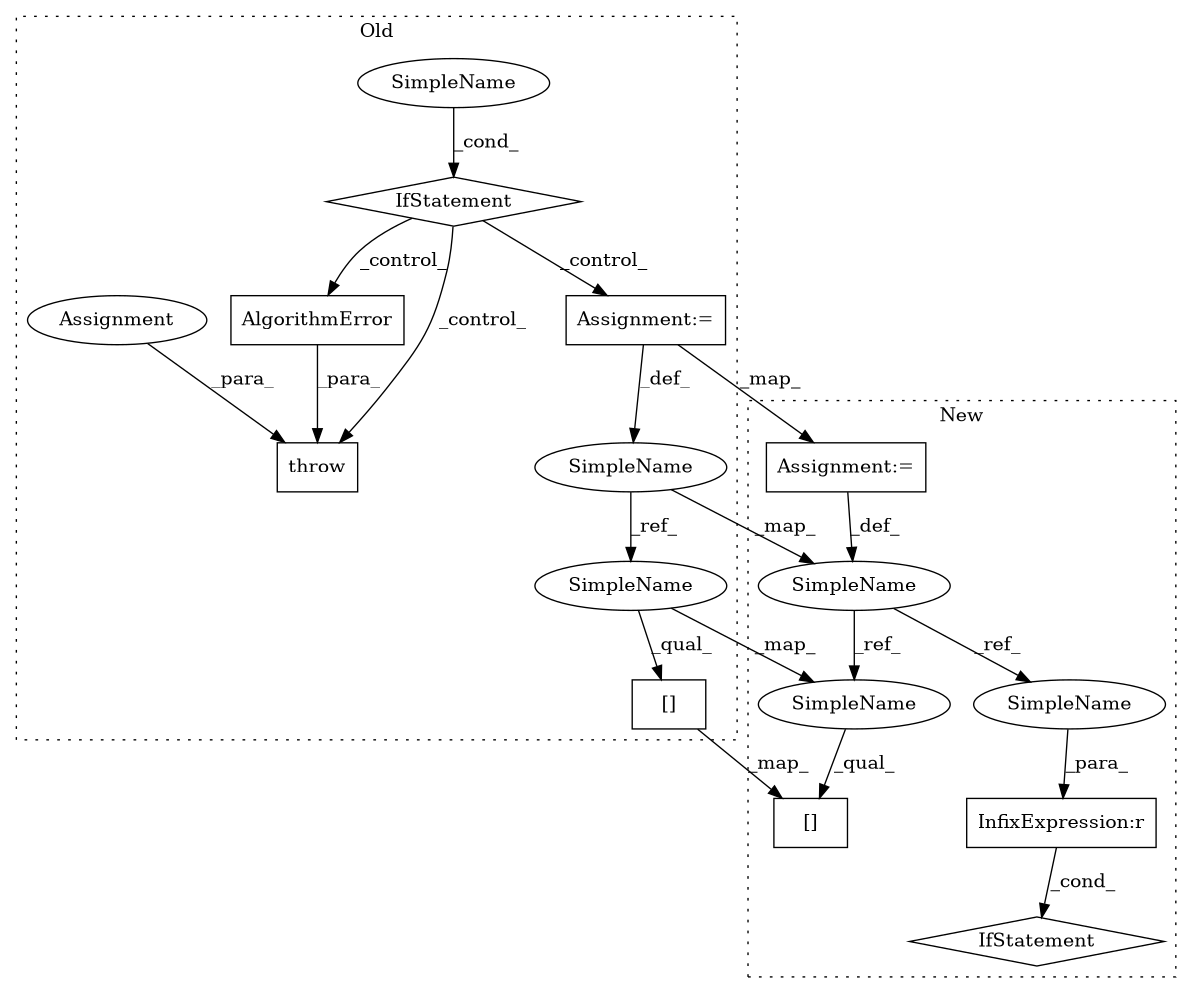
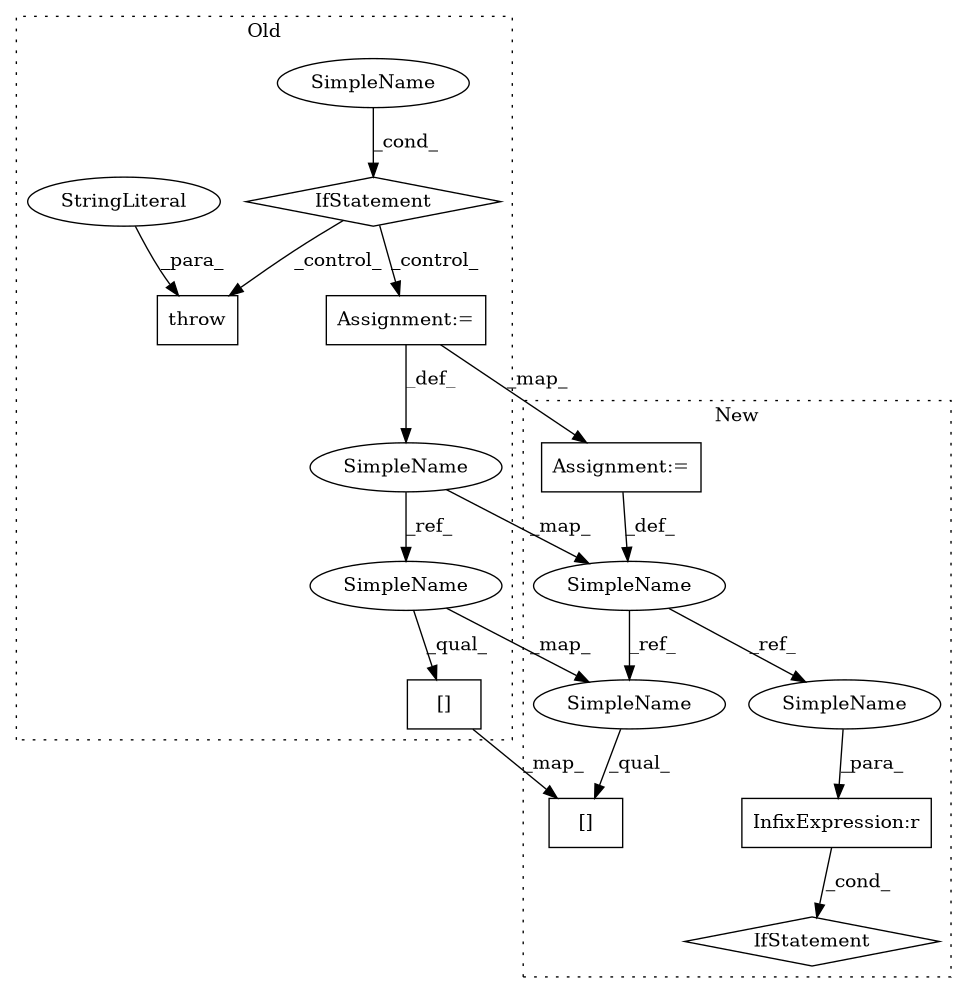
(117, 320) -> (124, 202)
(317, 320) -> none
